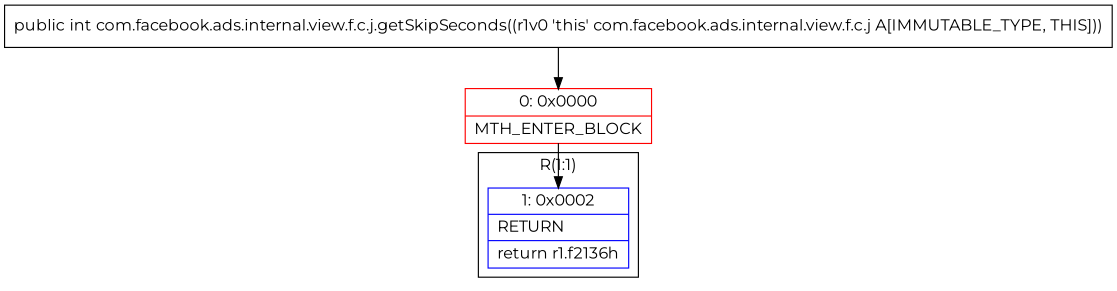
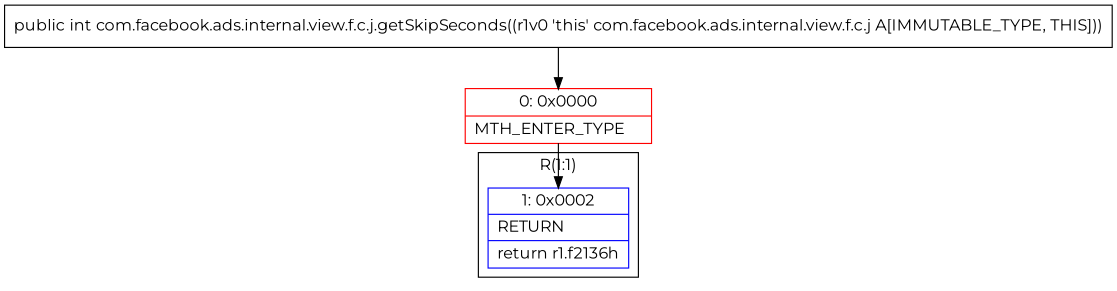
(558, 129) -> (550, 129)
